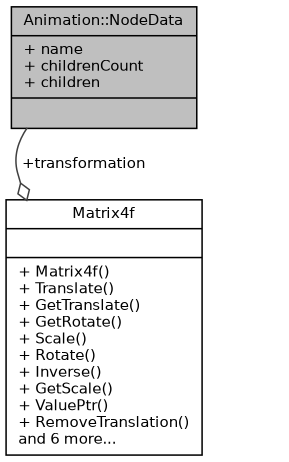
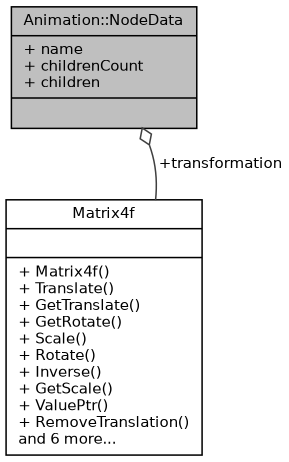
(16, 154) -> (156, 172)
